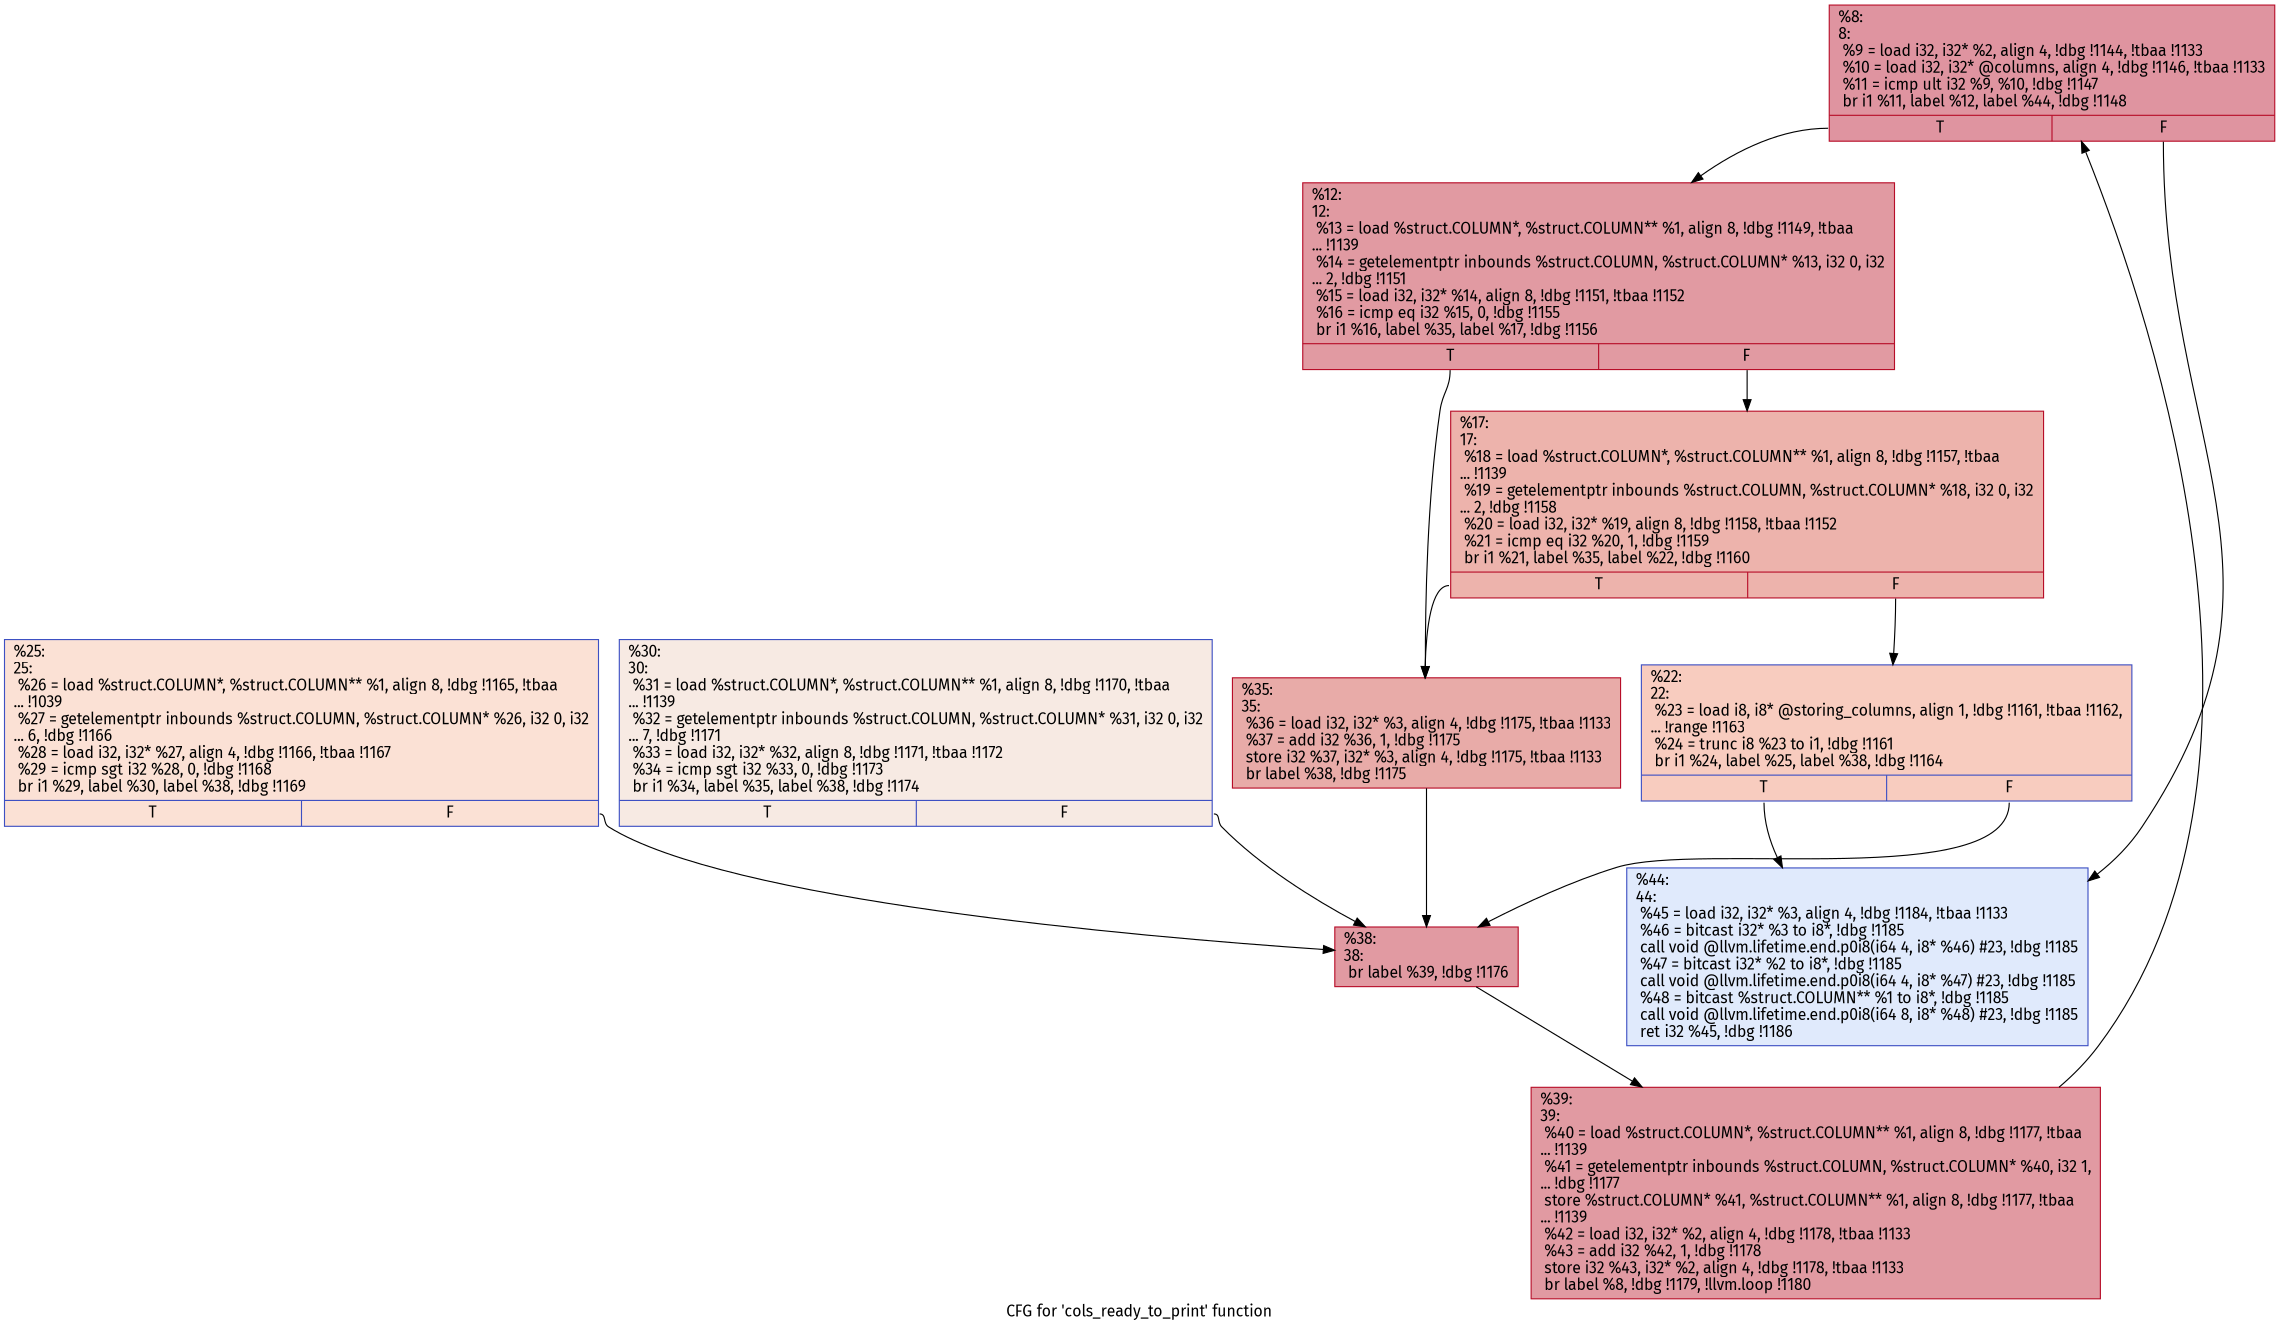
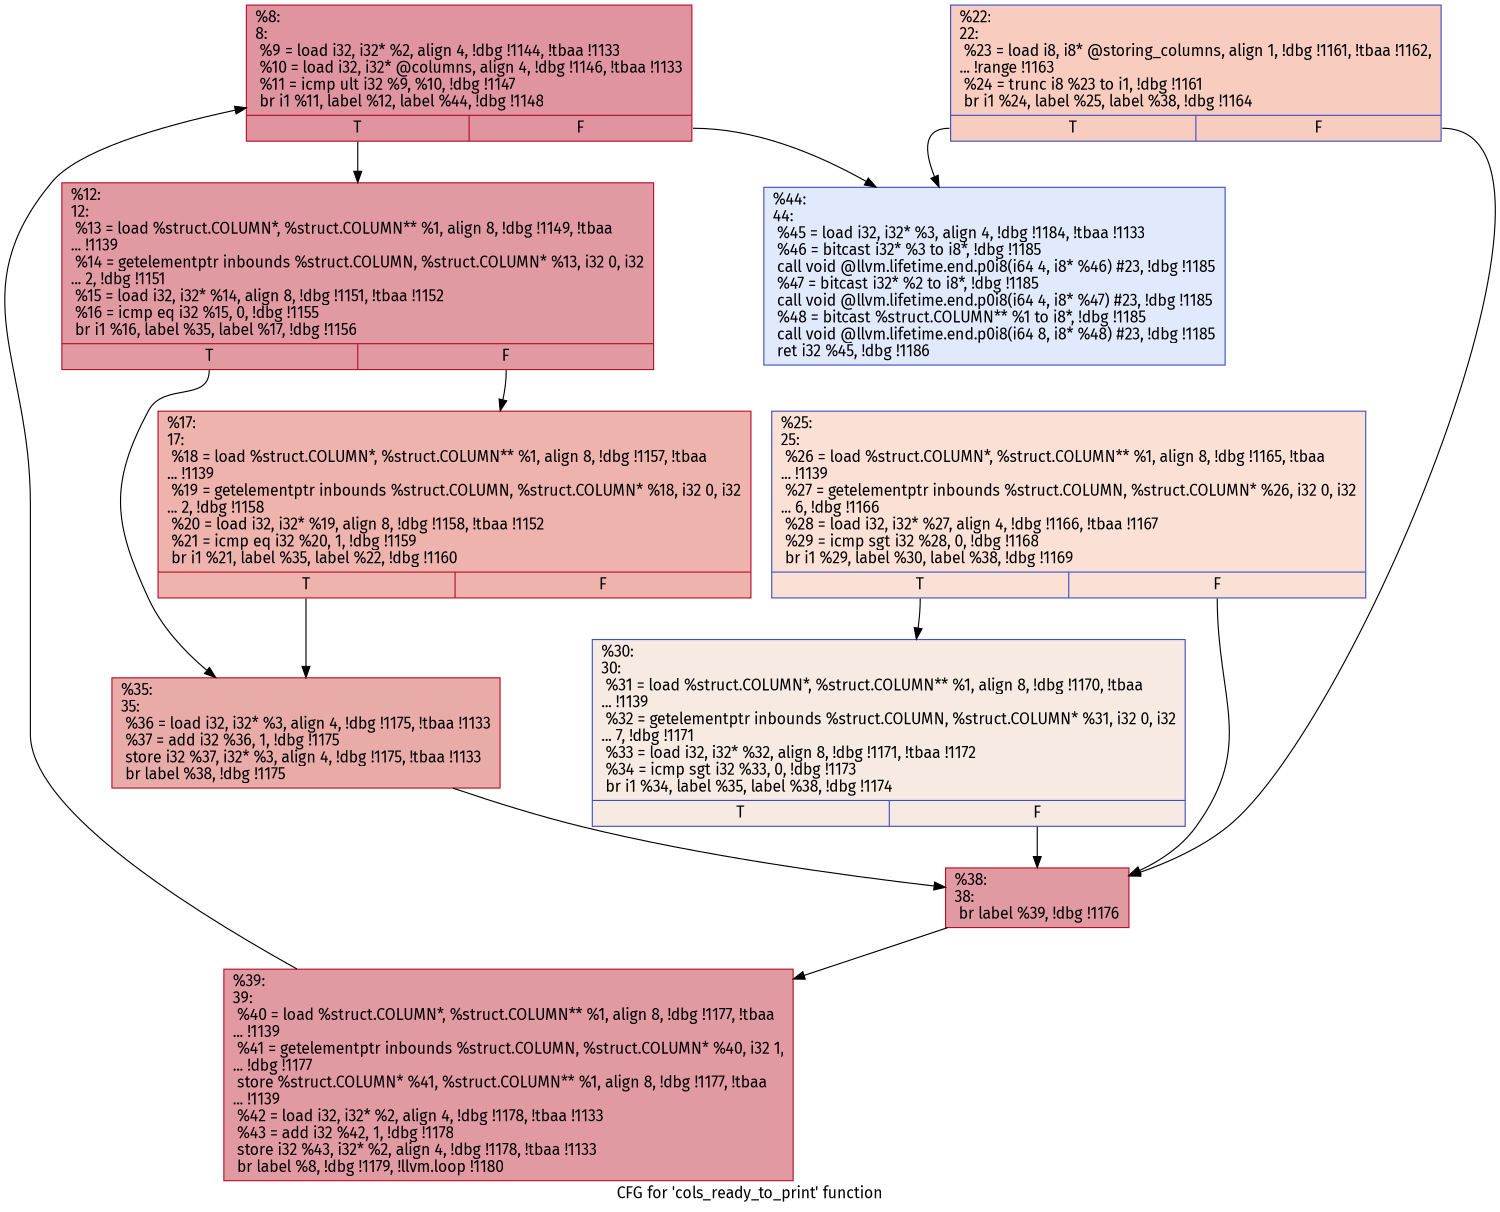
none -> (920, 613)
(1895, 626) -> none
(38, 703) -> (805, 474)
